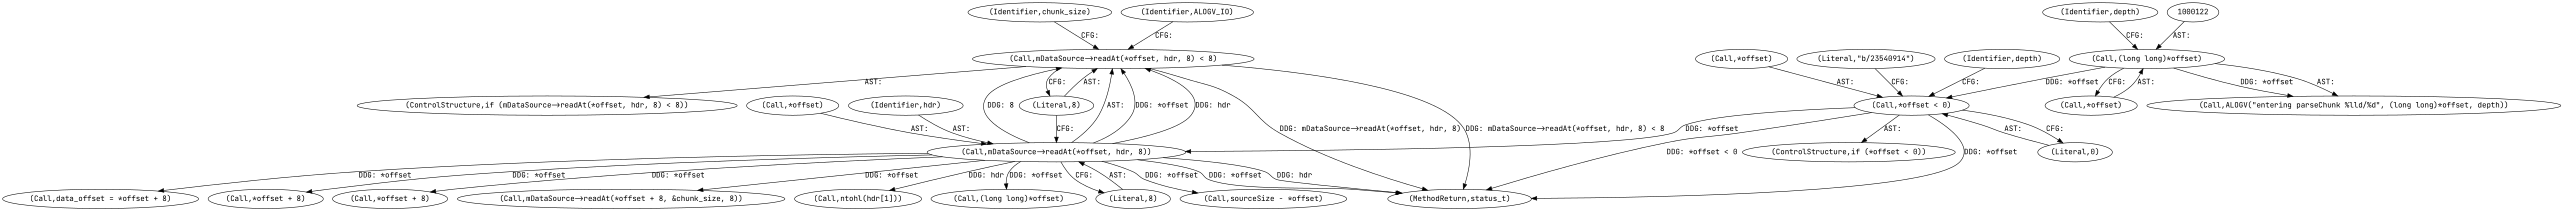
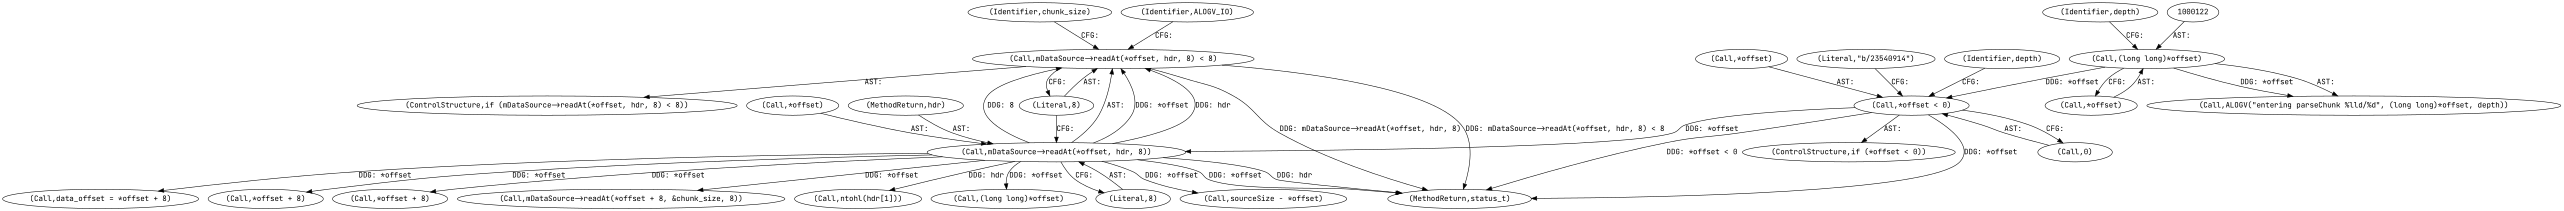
(906, 106) -> (906, 106)
(2075, 152) -> (2075, 152)
